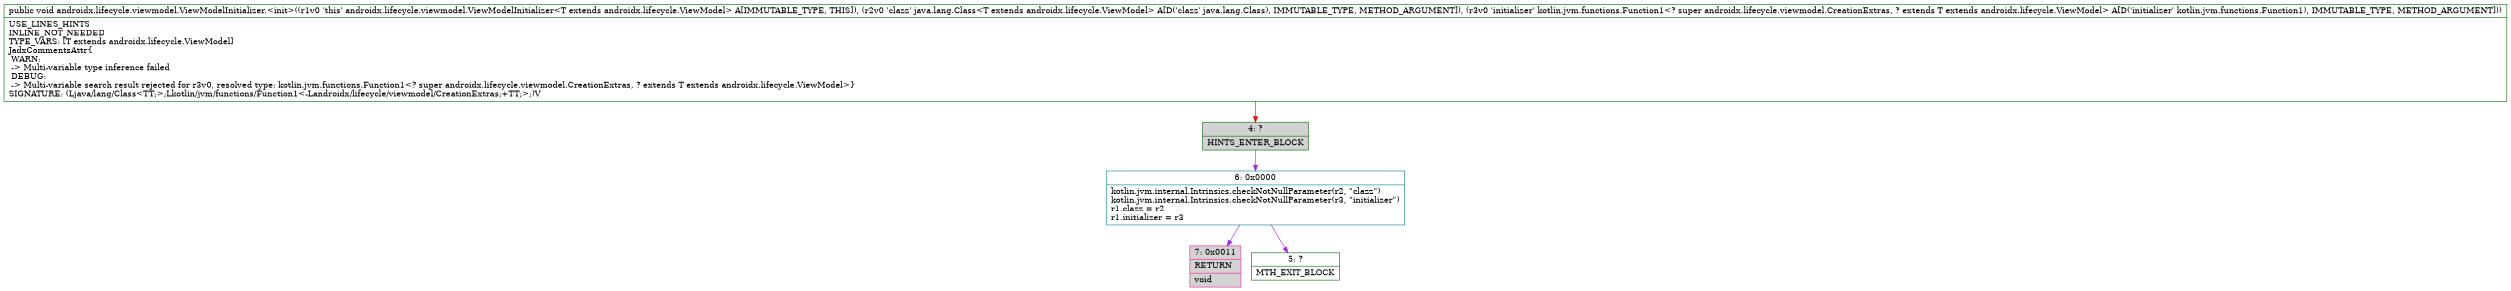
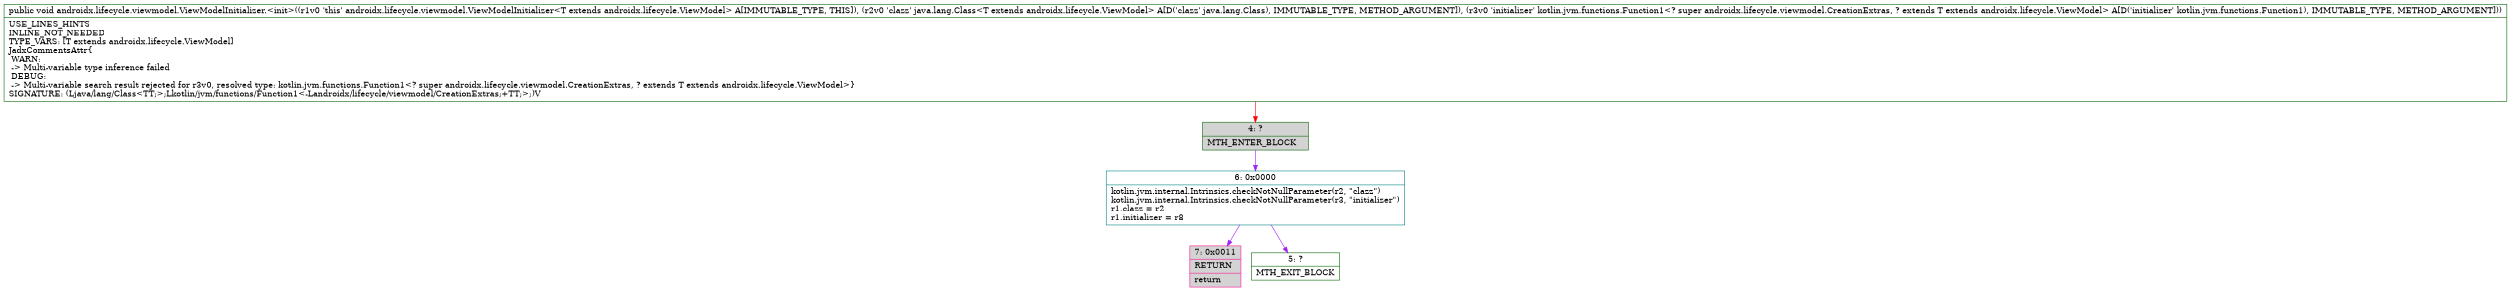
(1255, 143) -> (1252, 143)
(1147, 218) -> (1147, 218)
(1203, 280) -> (1208, 280)
